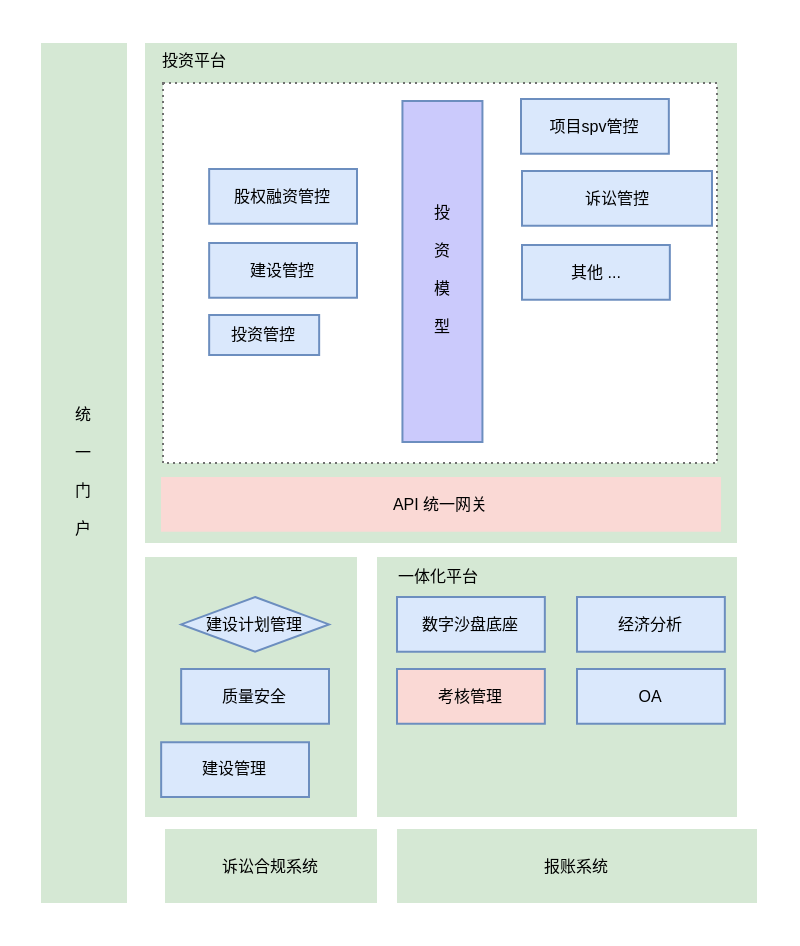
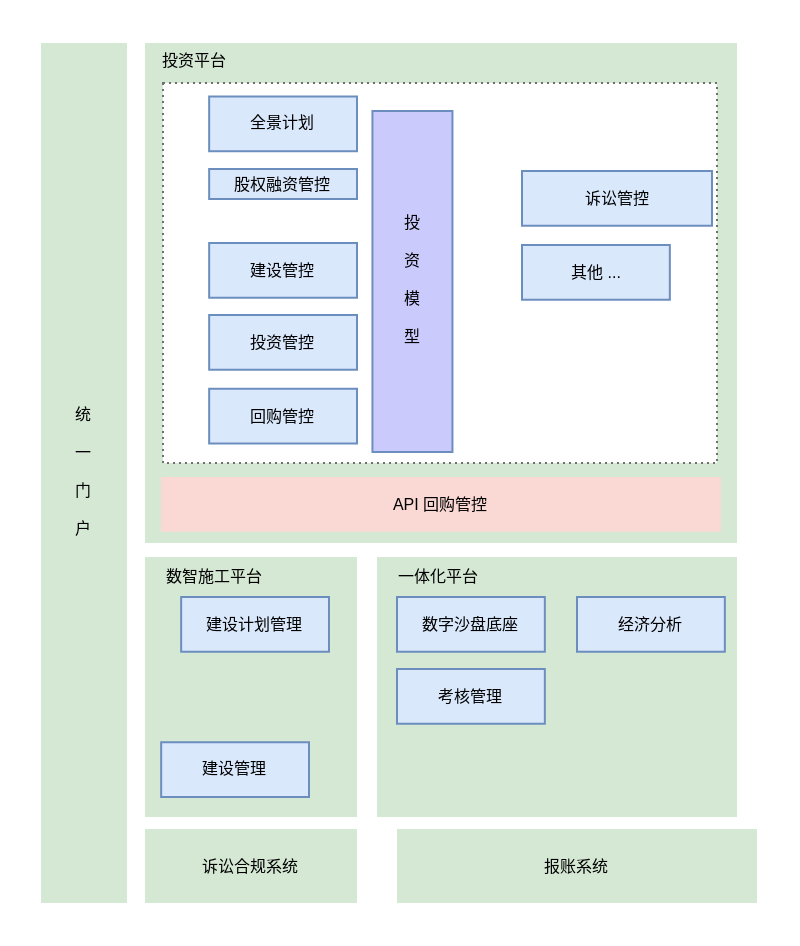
none -> (283, 124)
(595, 126) -> none
(283, 196) -> (283, 184)
(442, 272) -> (412, 282)
(264, 335) -> (283, 342)
none -> (283, 416)
(441, 505) -> (441, 505)
none -> (215, 577)
(255, 624) -> (255, 624)
(255, 696) -> none
(471, 696) -> (471, 696)
(651, 696) -> none
(271, 866) -> (251, 866)
